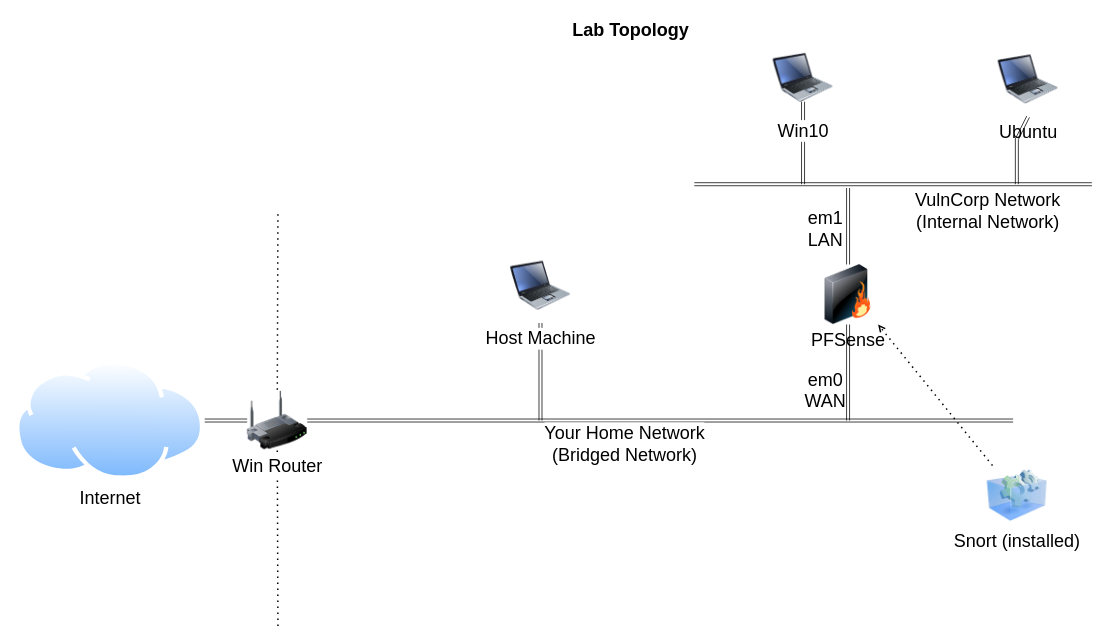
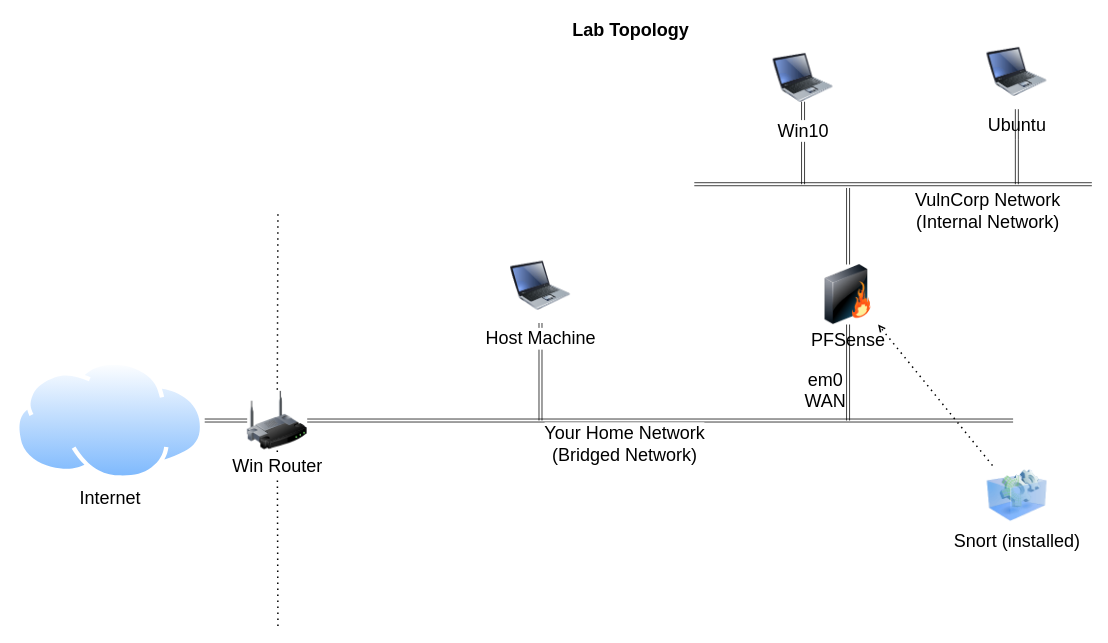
(1028, 79) -> (1017, 72)
(825, 229) -> none
